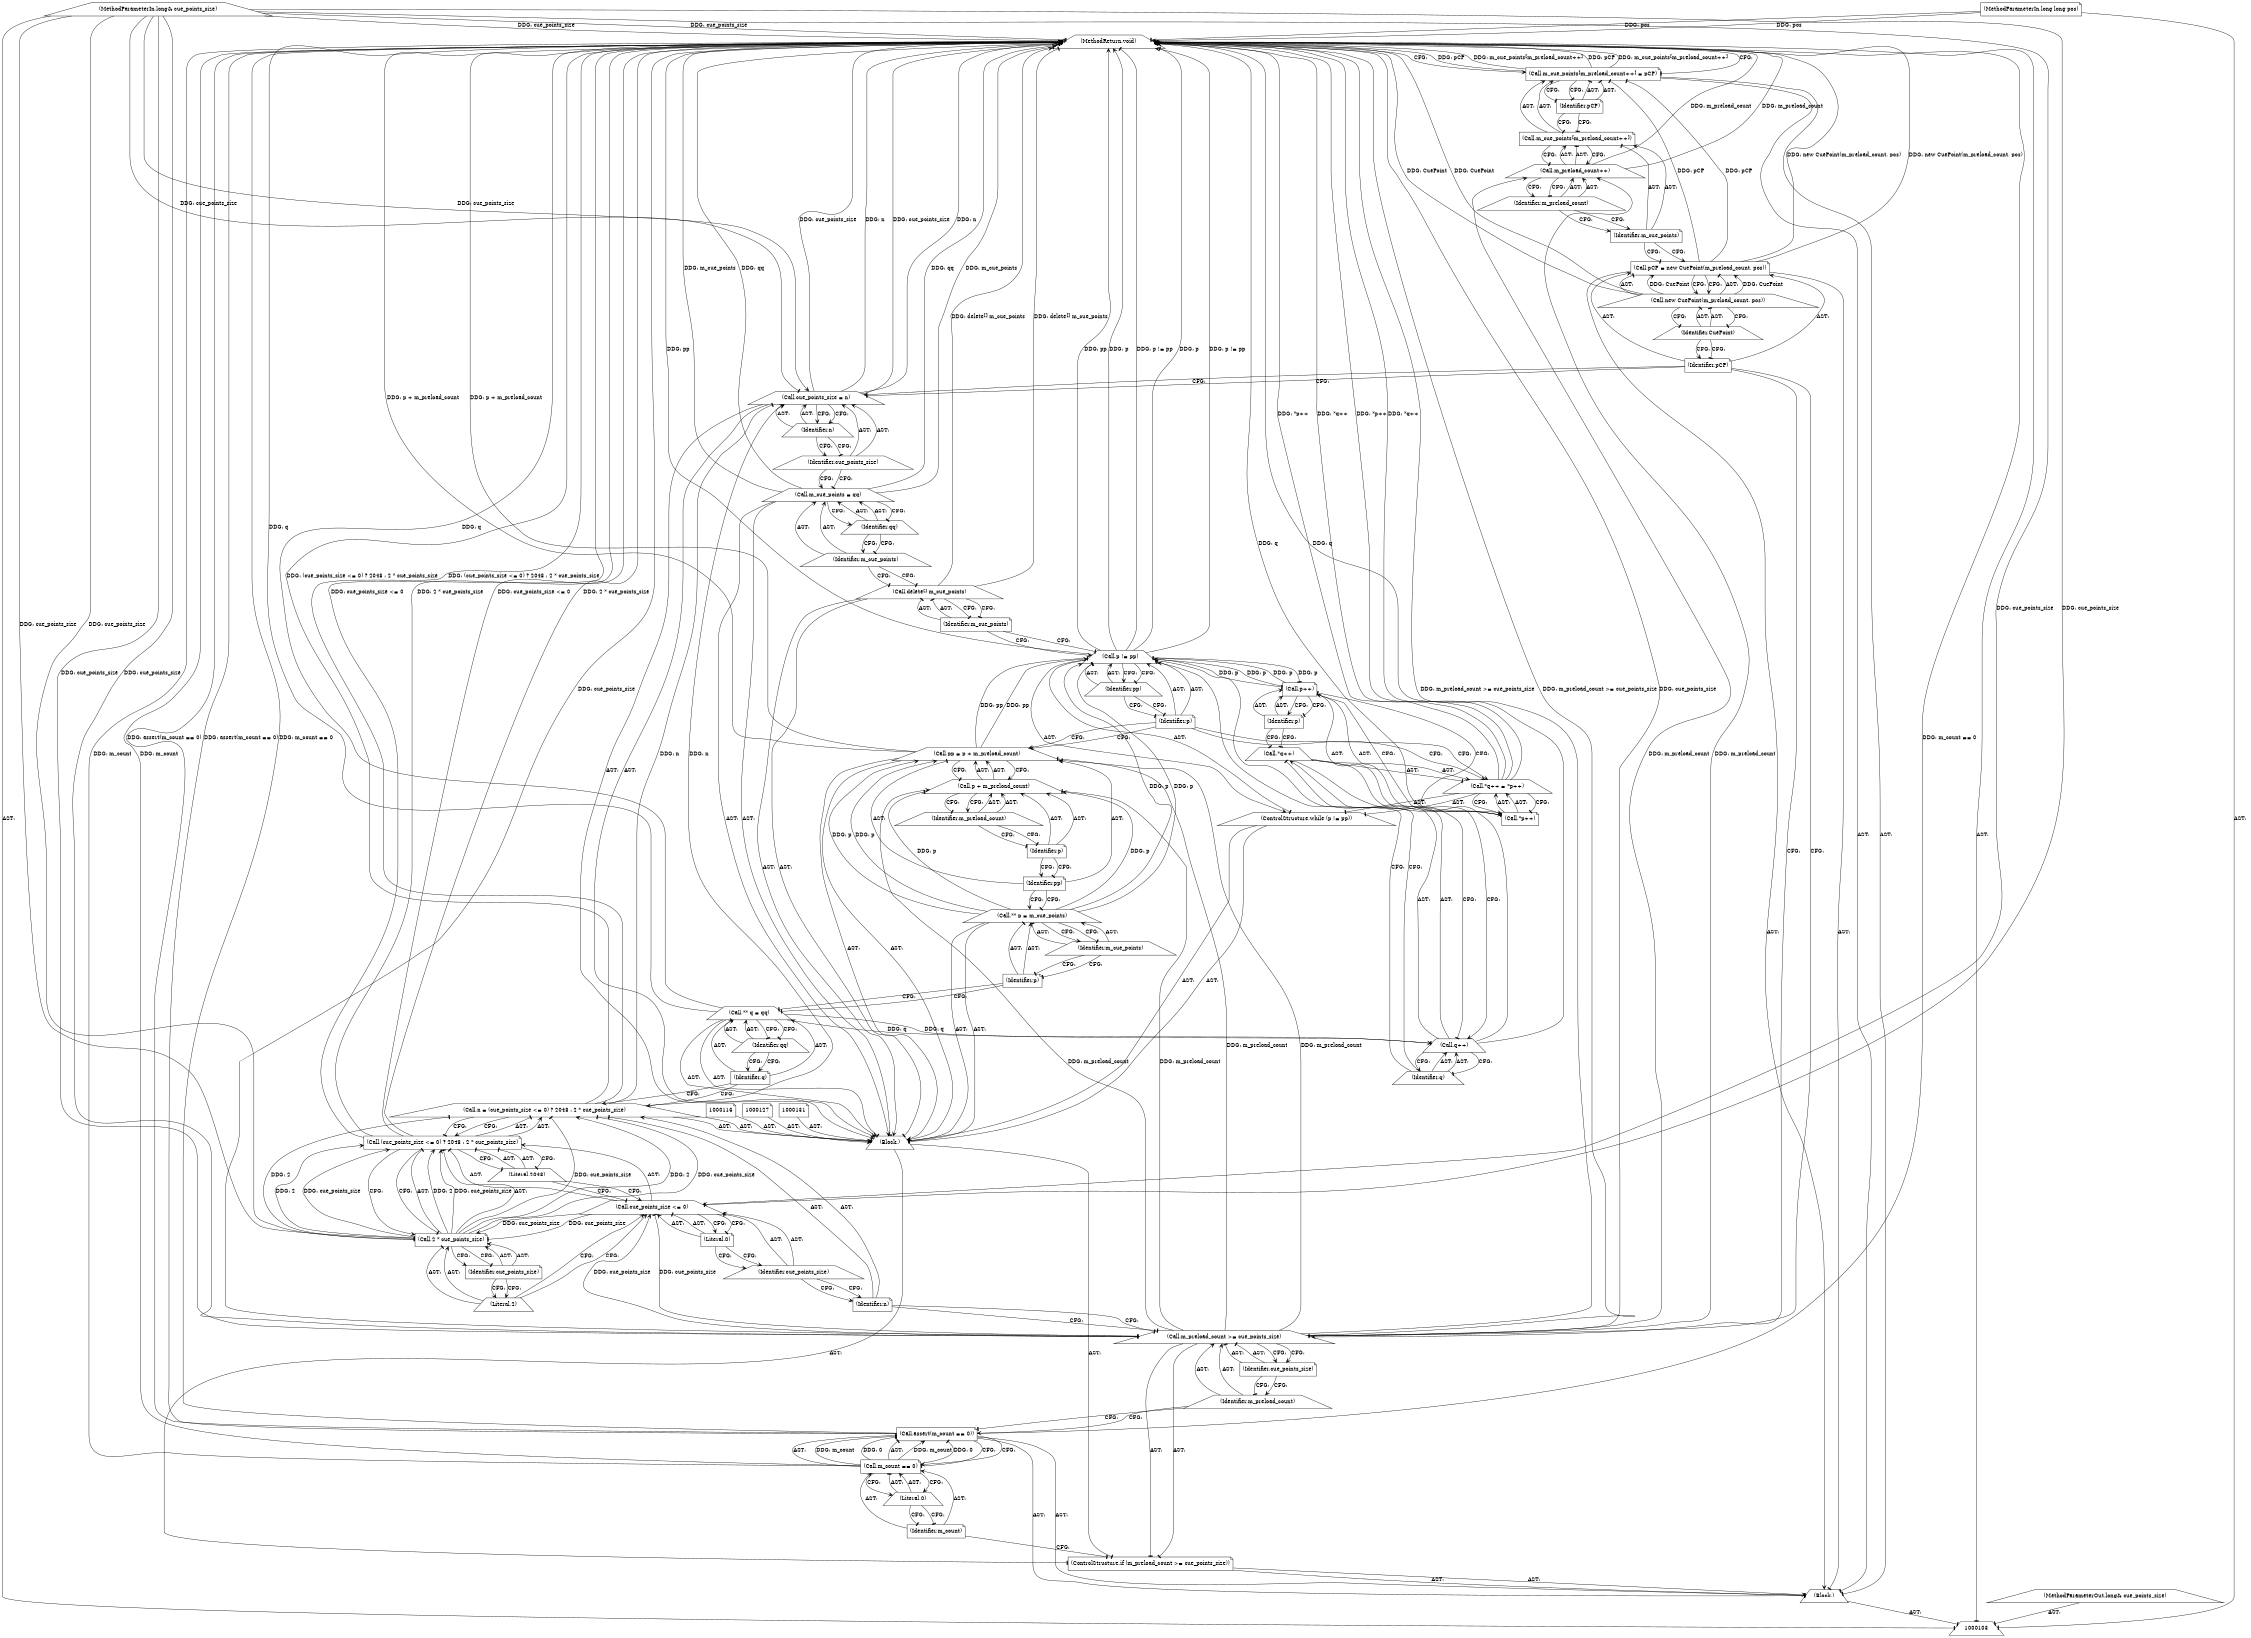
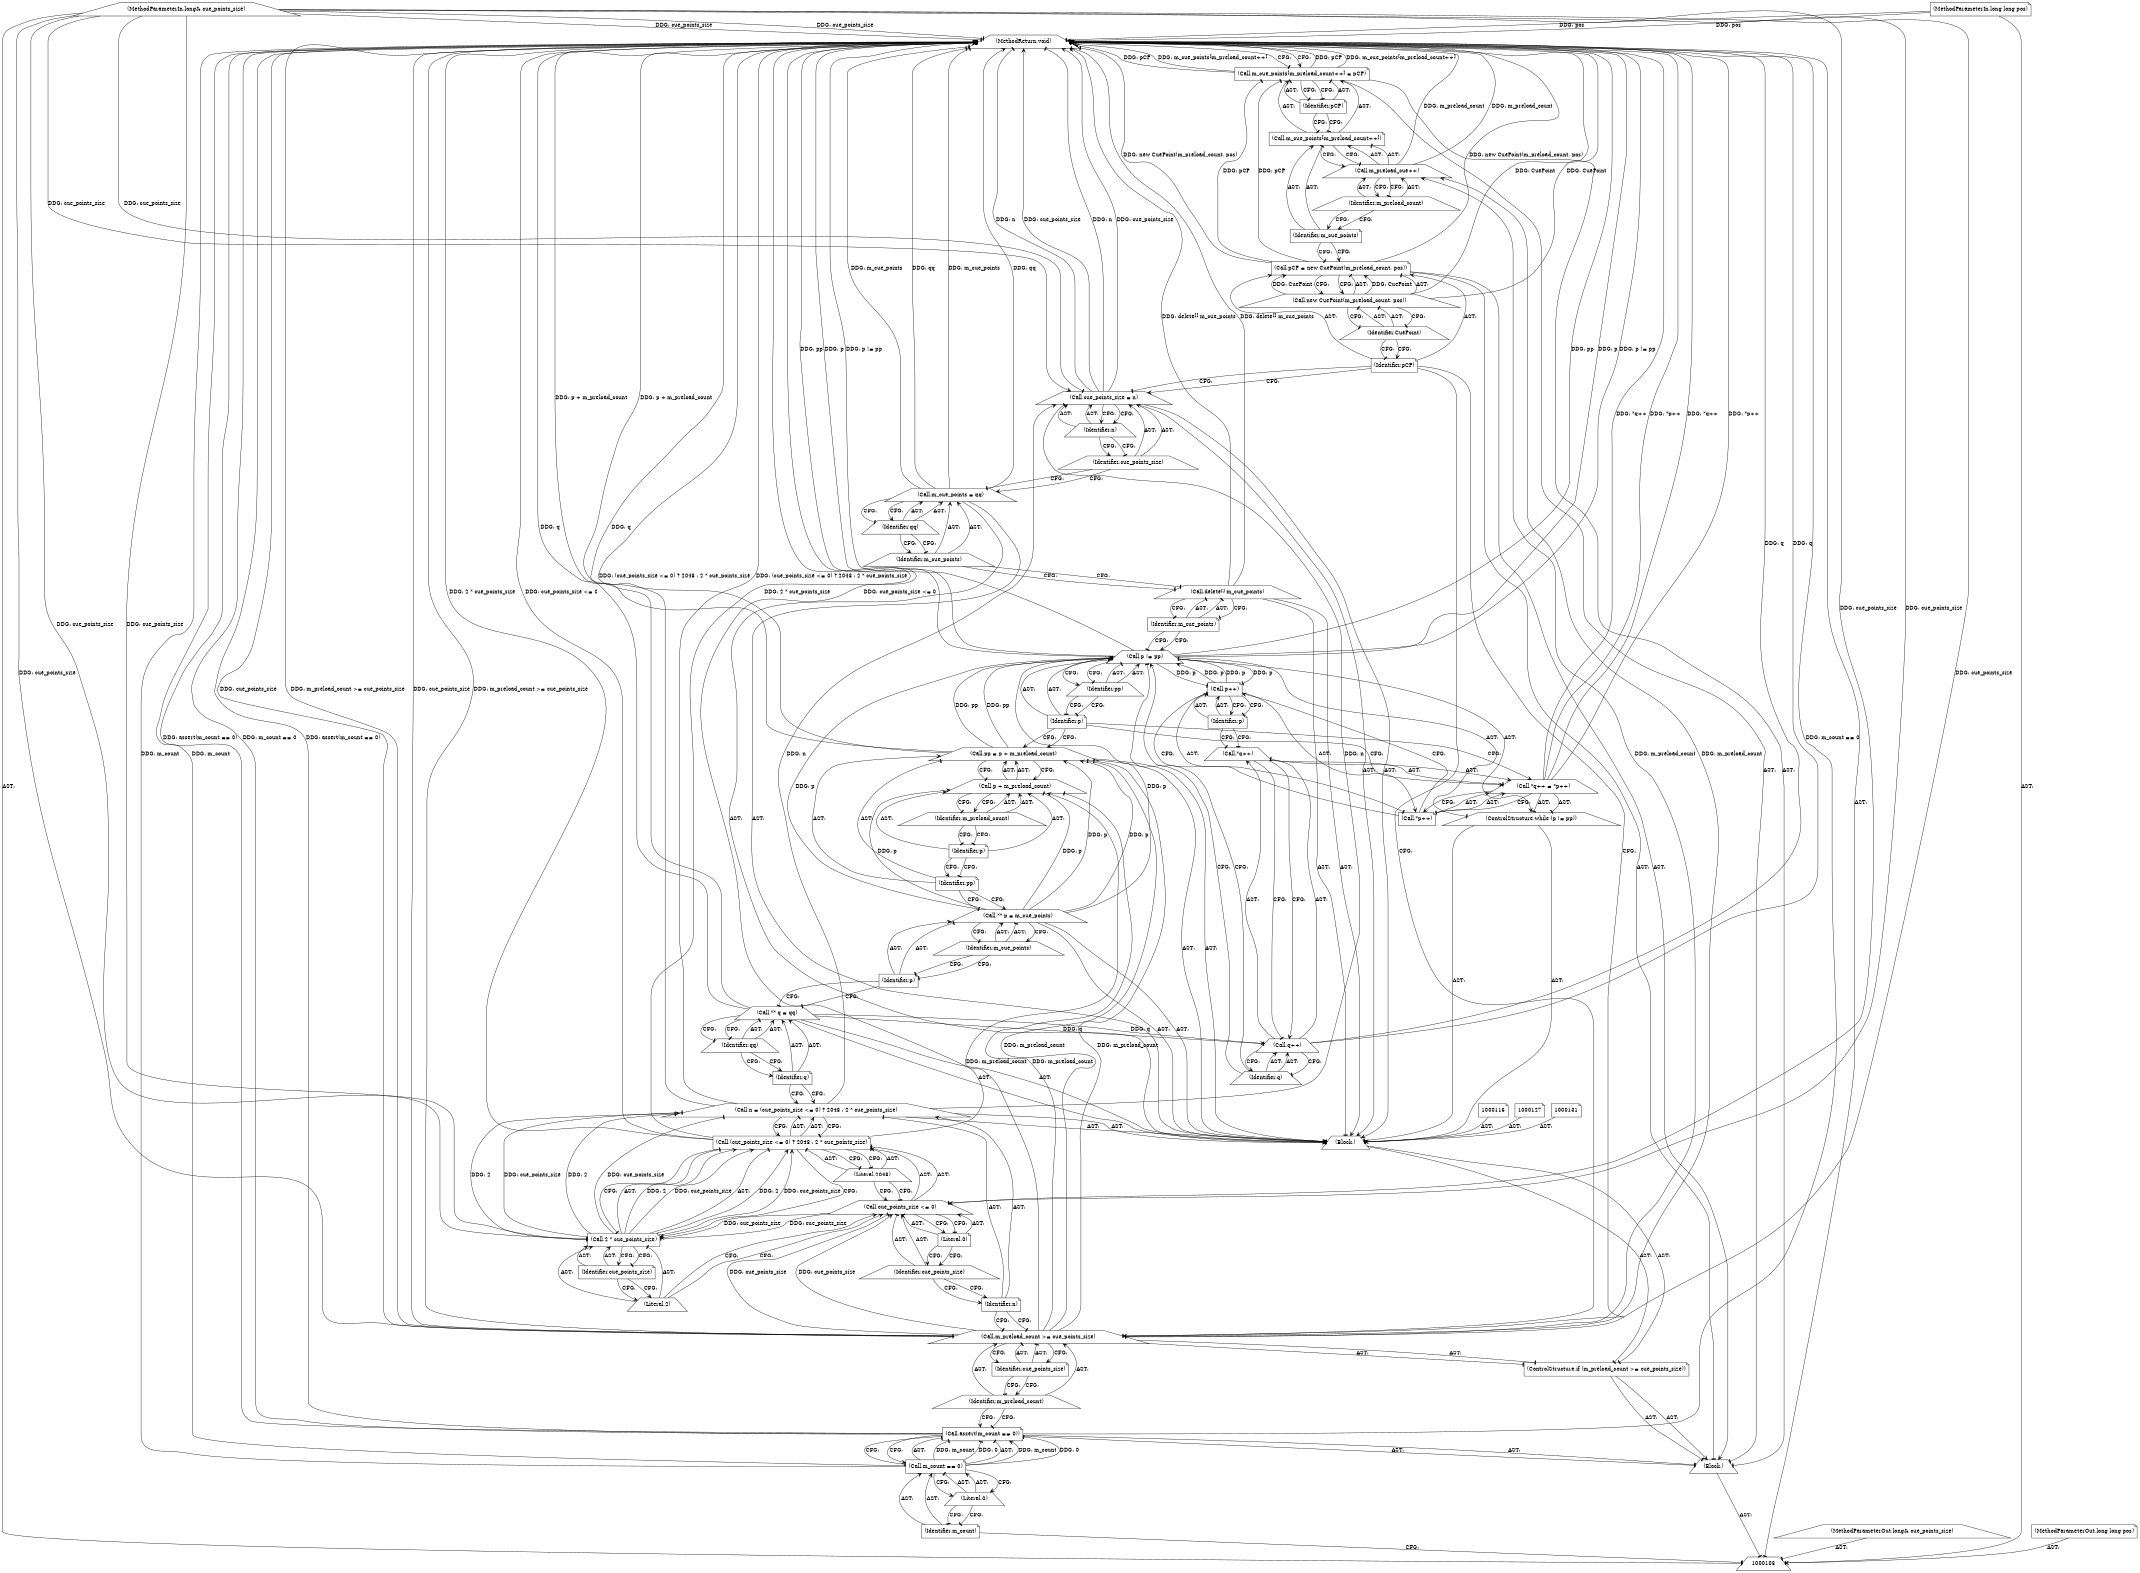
(1575, 171) -> (1387, 171)
none -> (2084, 1531)
(1036, 1546) -> (1360, 1548)
